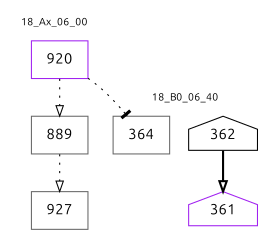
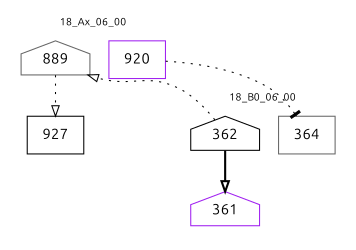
(60, 92) -> (163, 83)
(185, 98) -> (263, 98)
(60, 135) -> (56, 60)
(60, 210) -> (56, 135)
